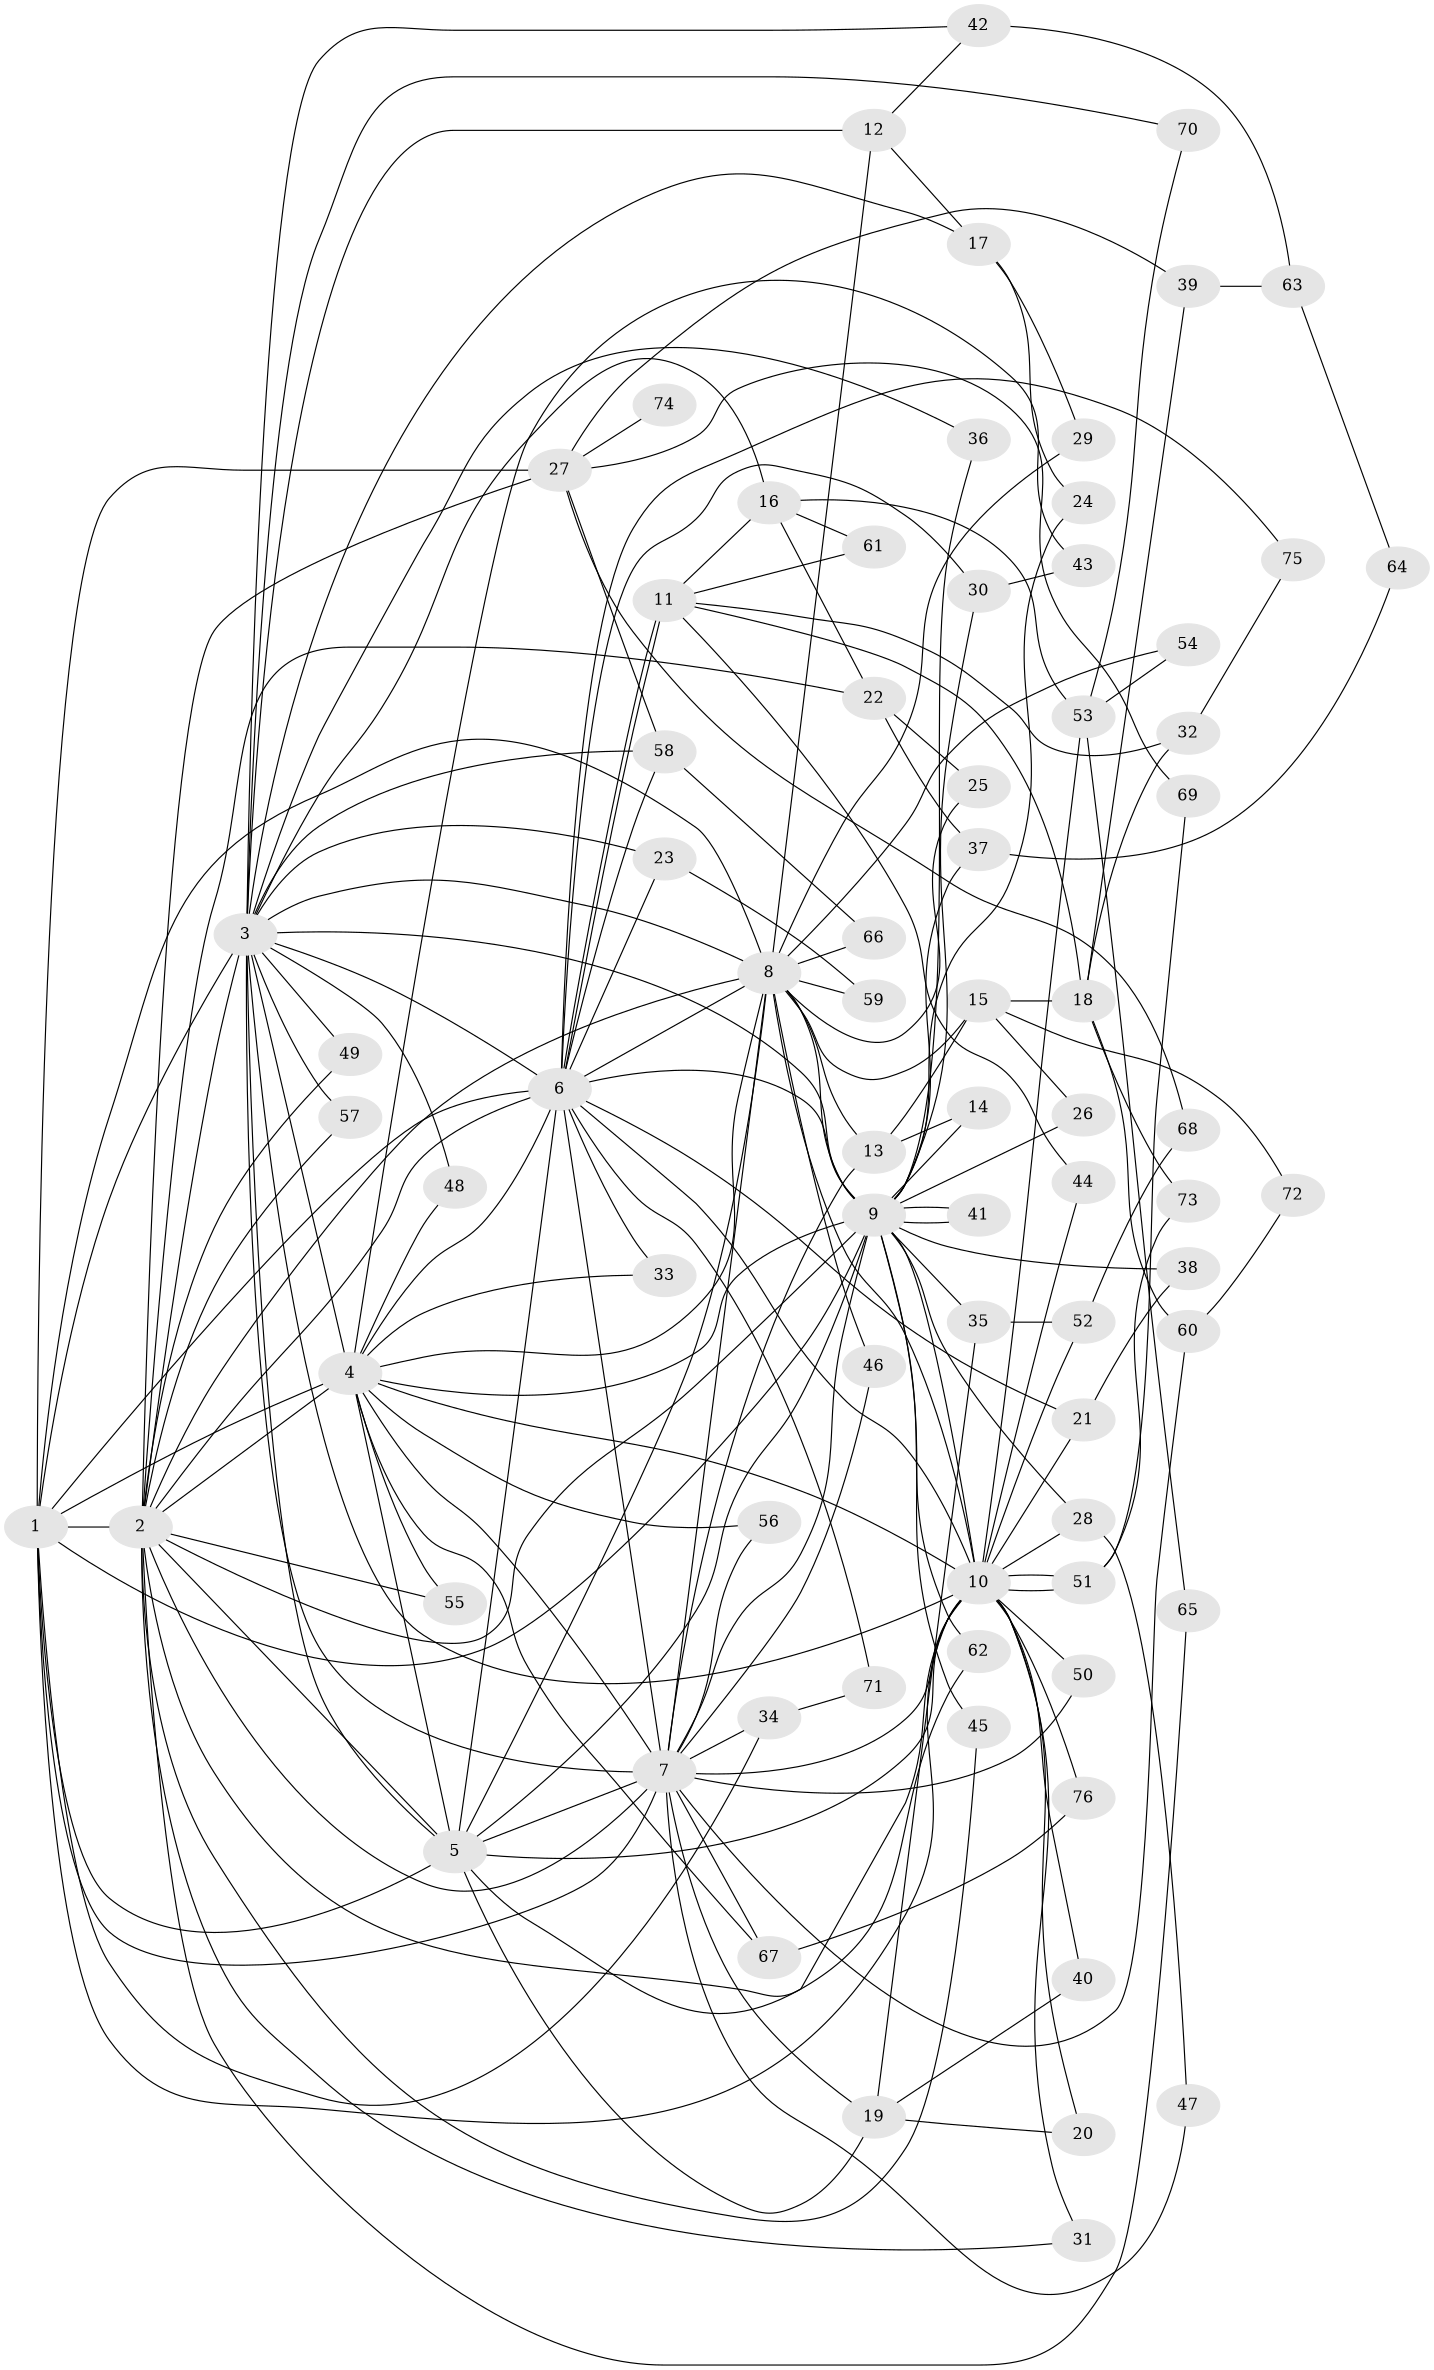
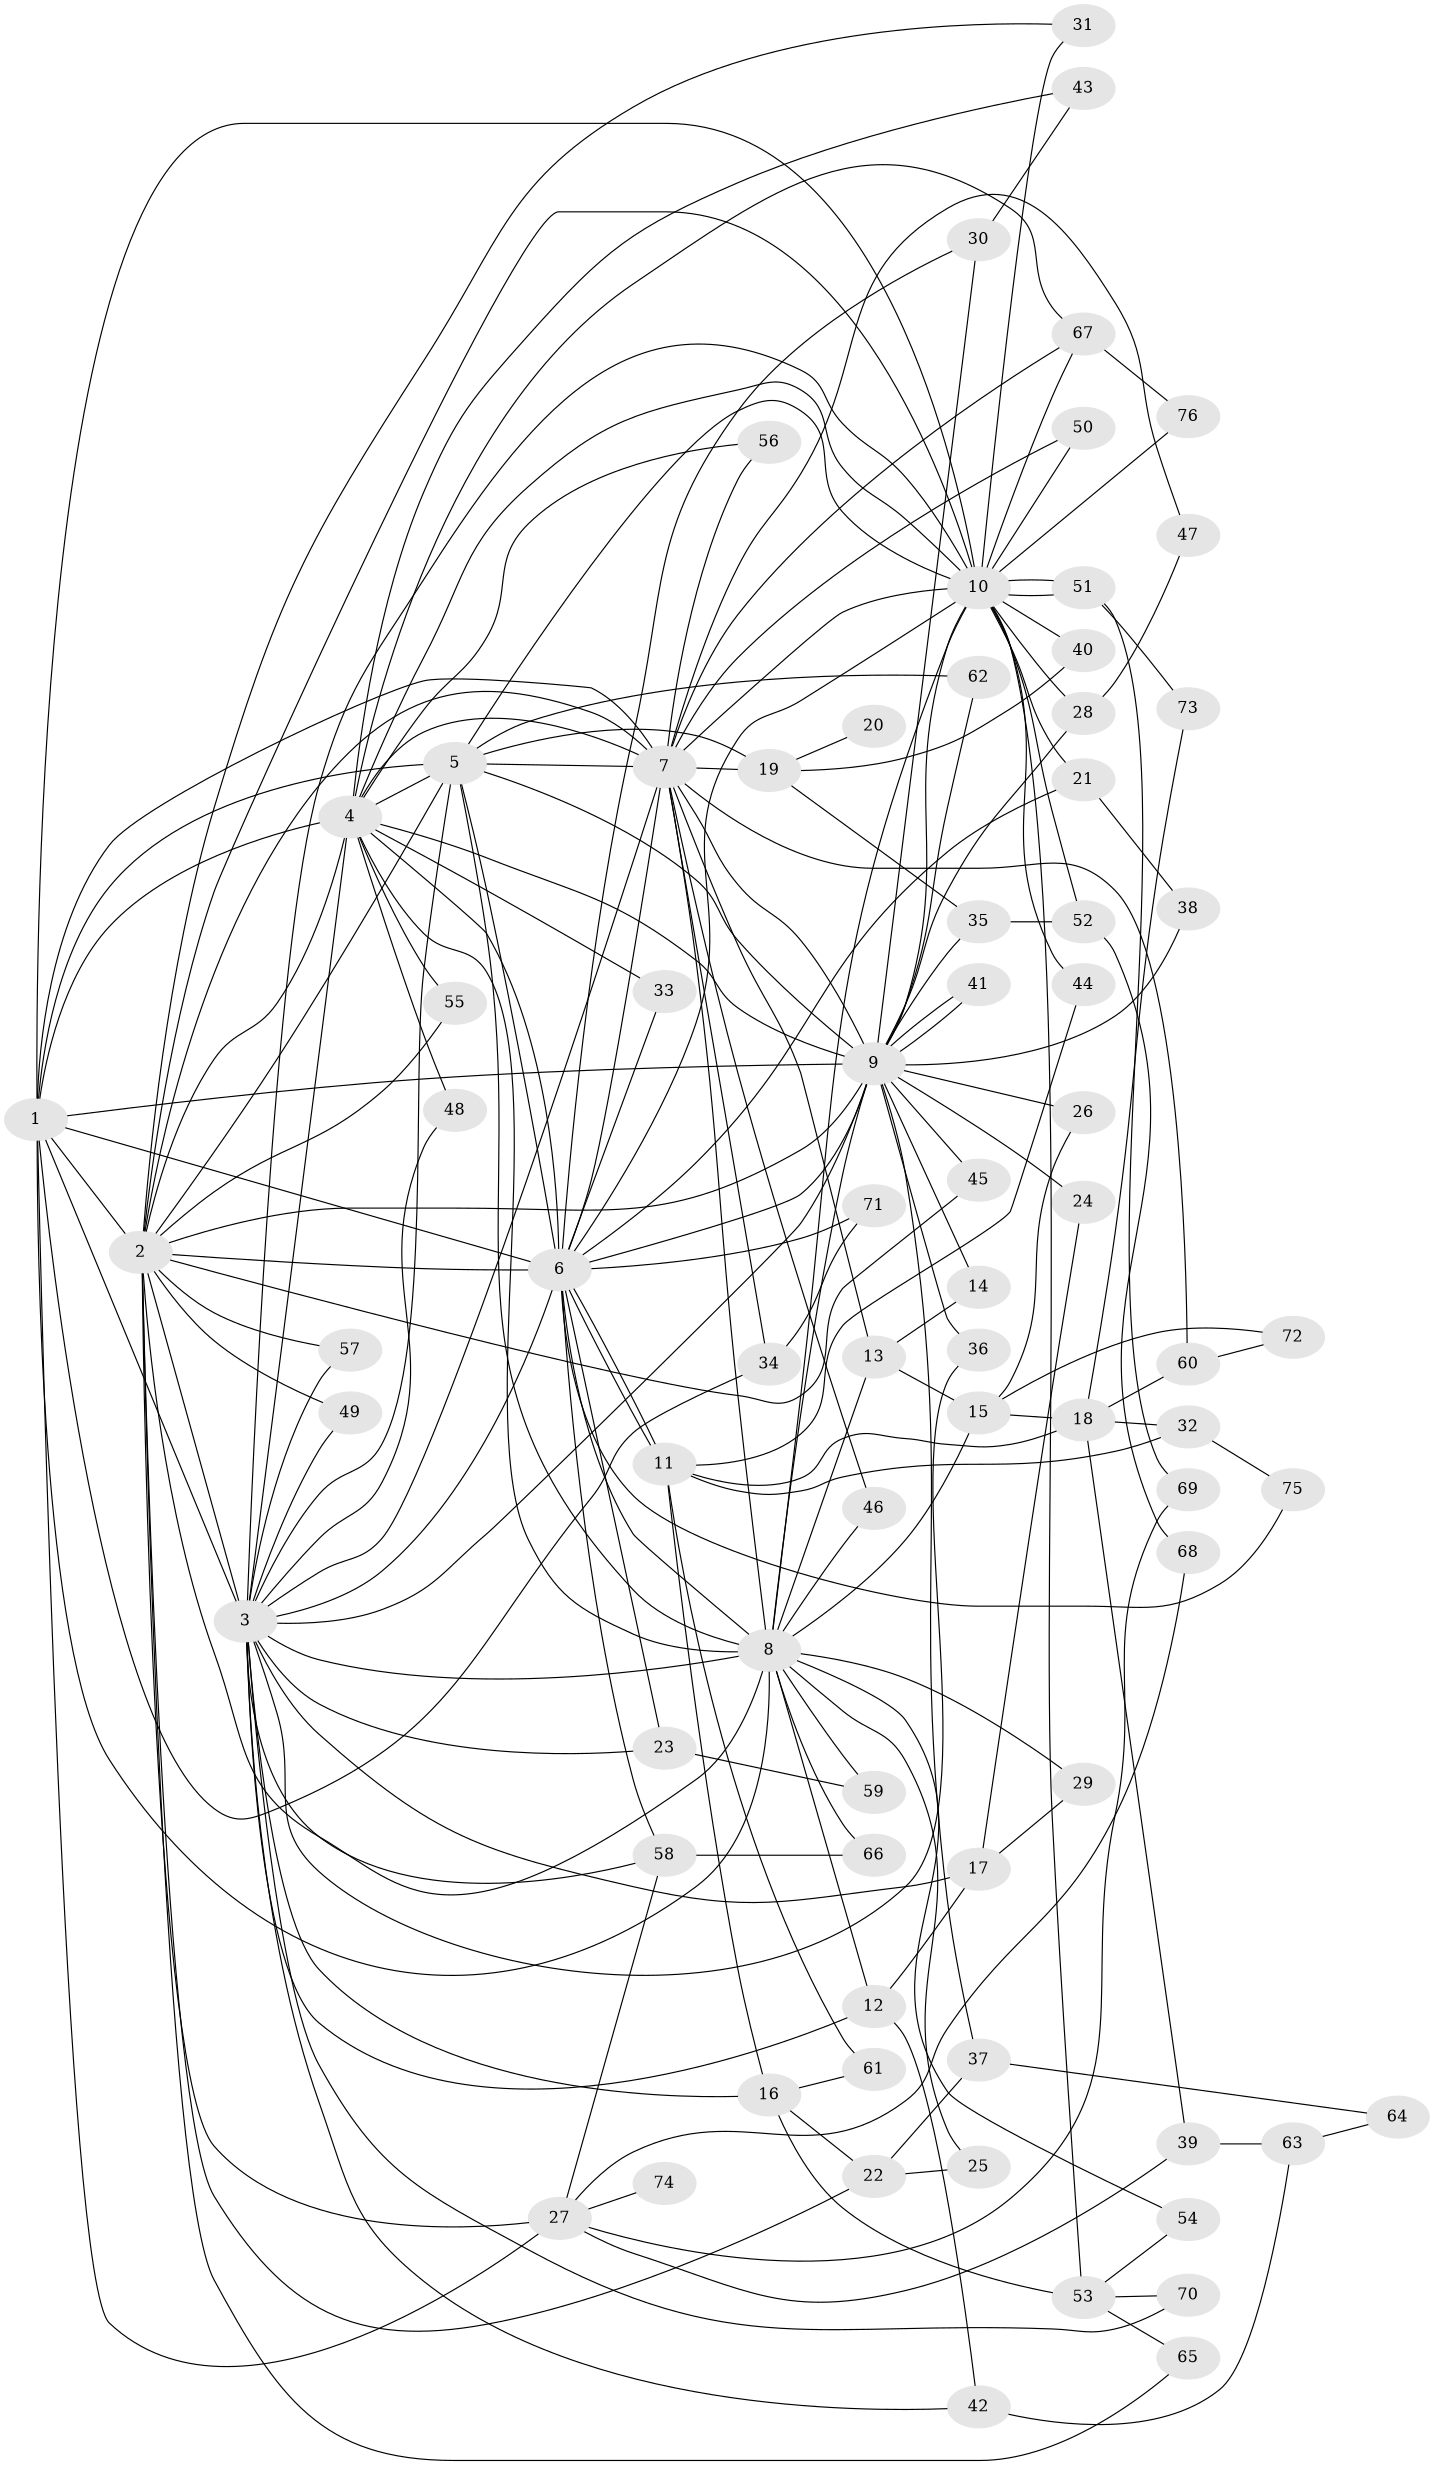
(1045, 1959) -> (1023, 470)
